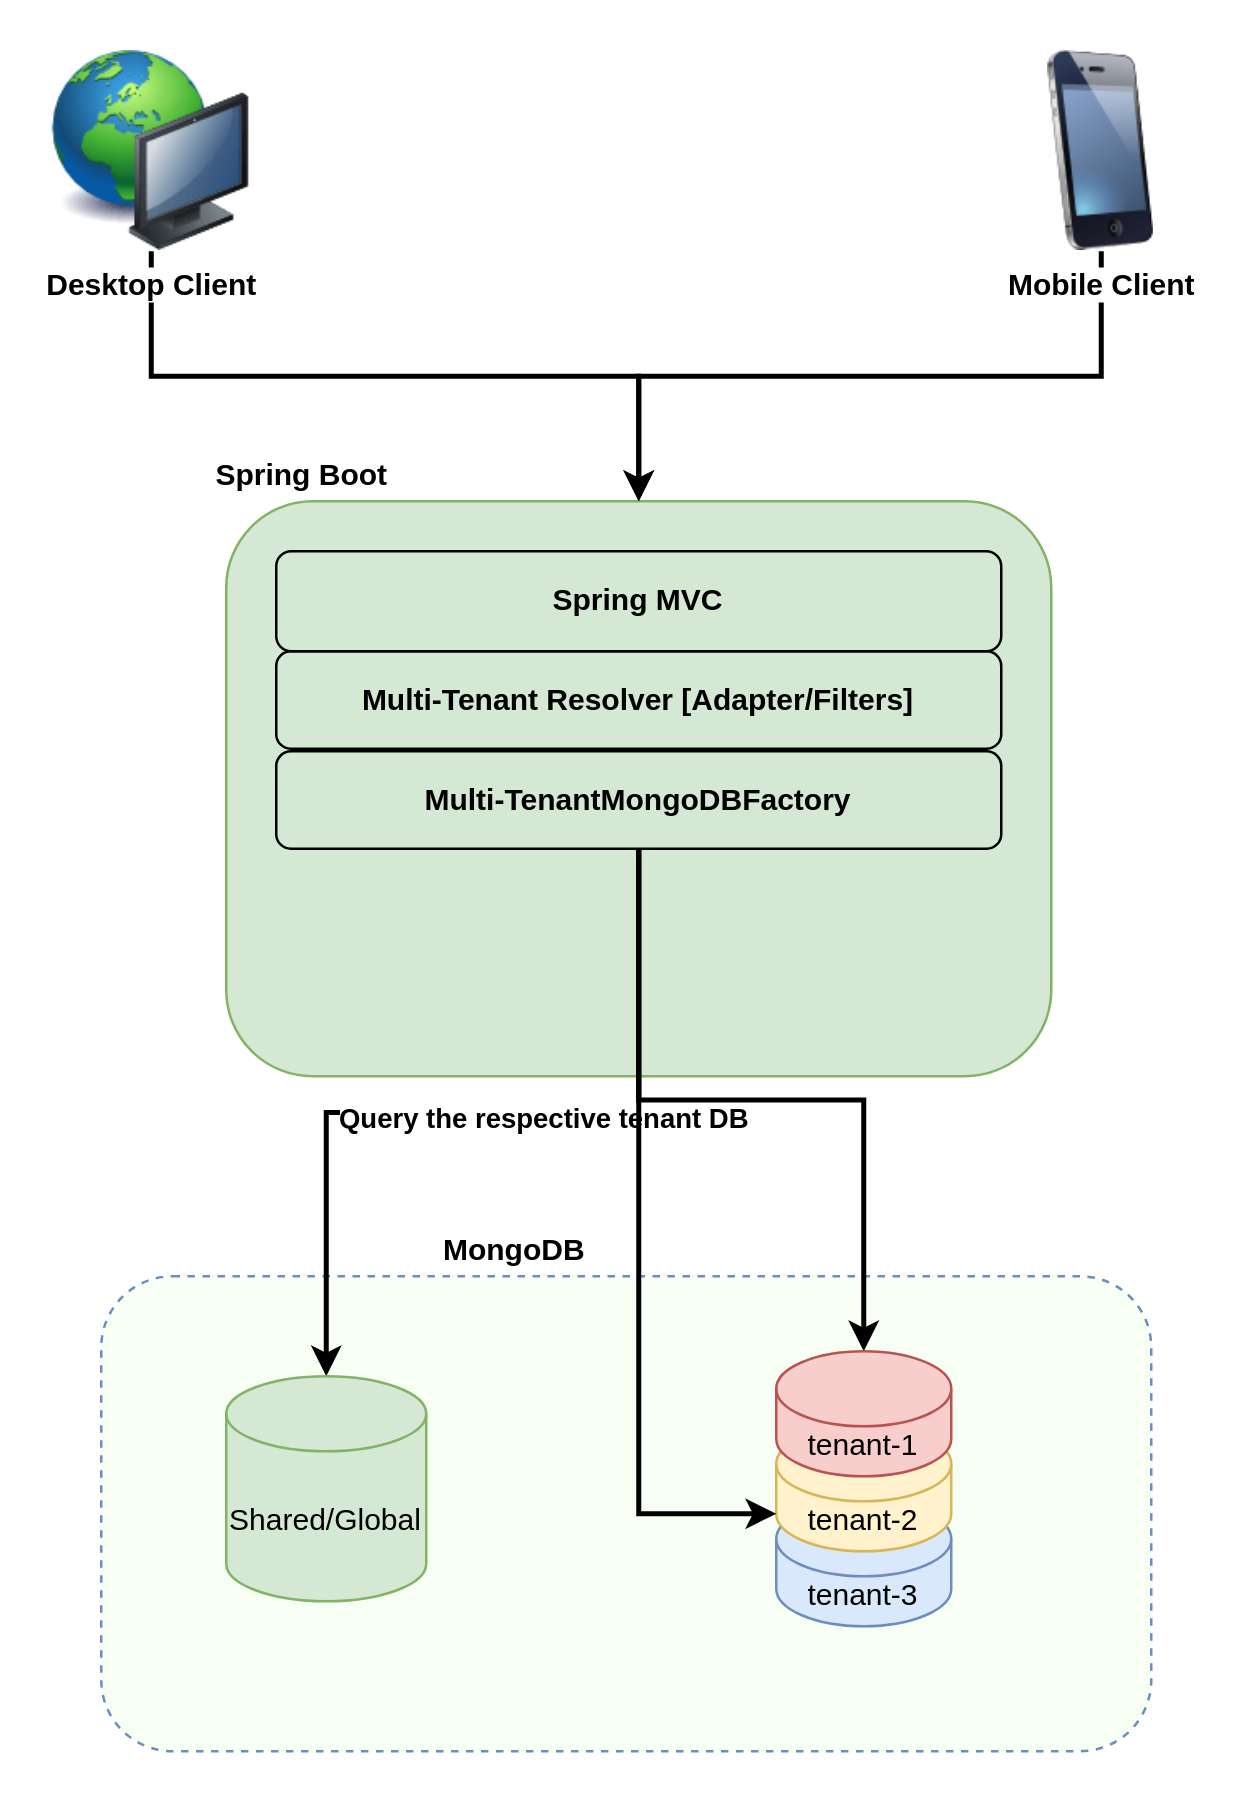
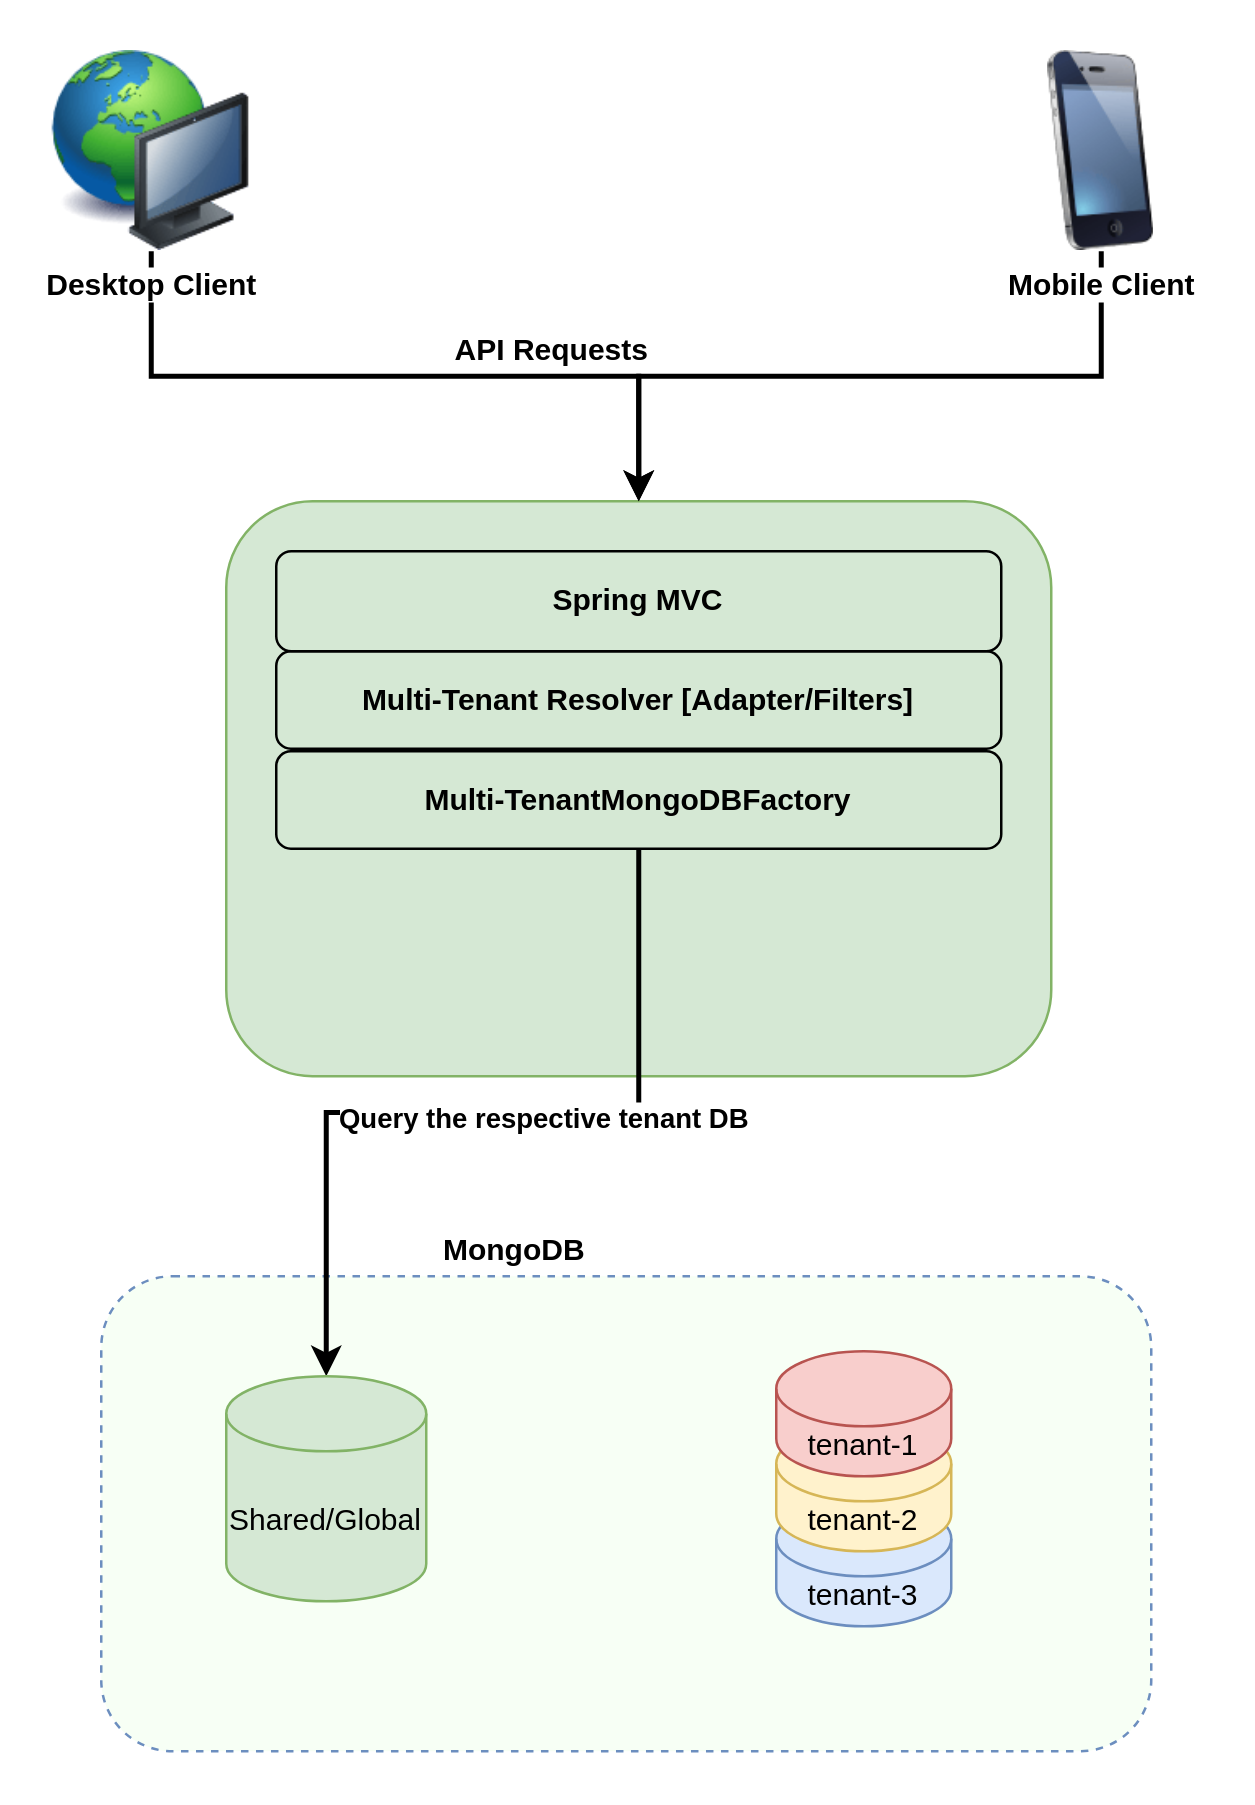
none -> (551, 351)
(301, 476) -> none
(864, 1104) -> none
(639, 1371) -> none
